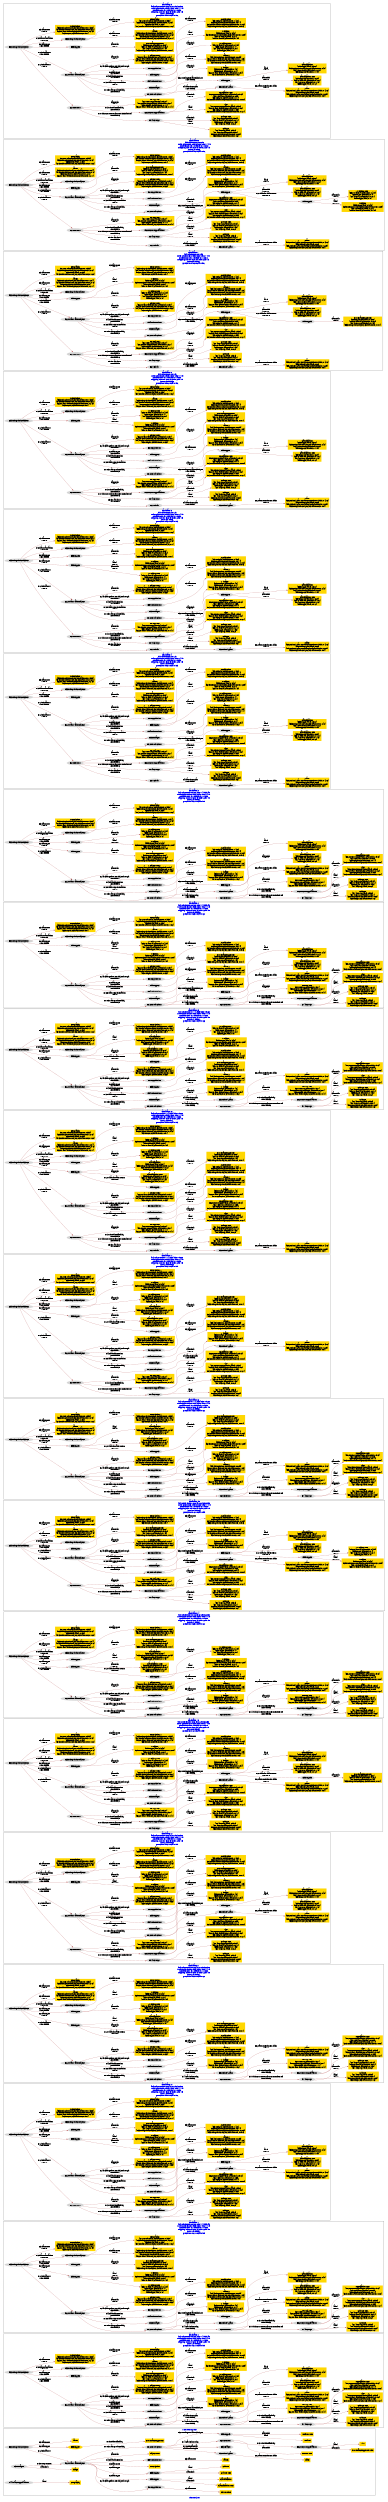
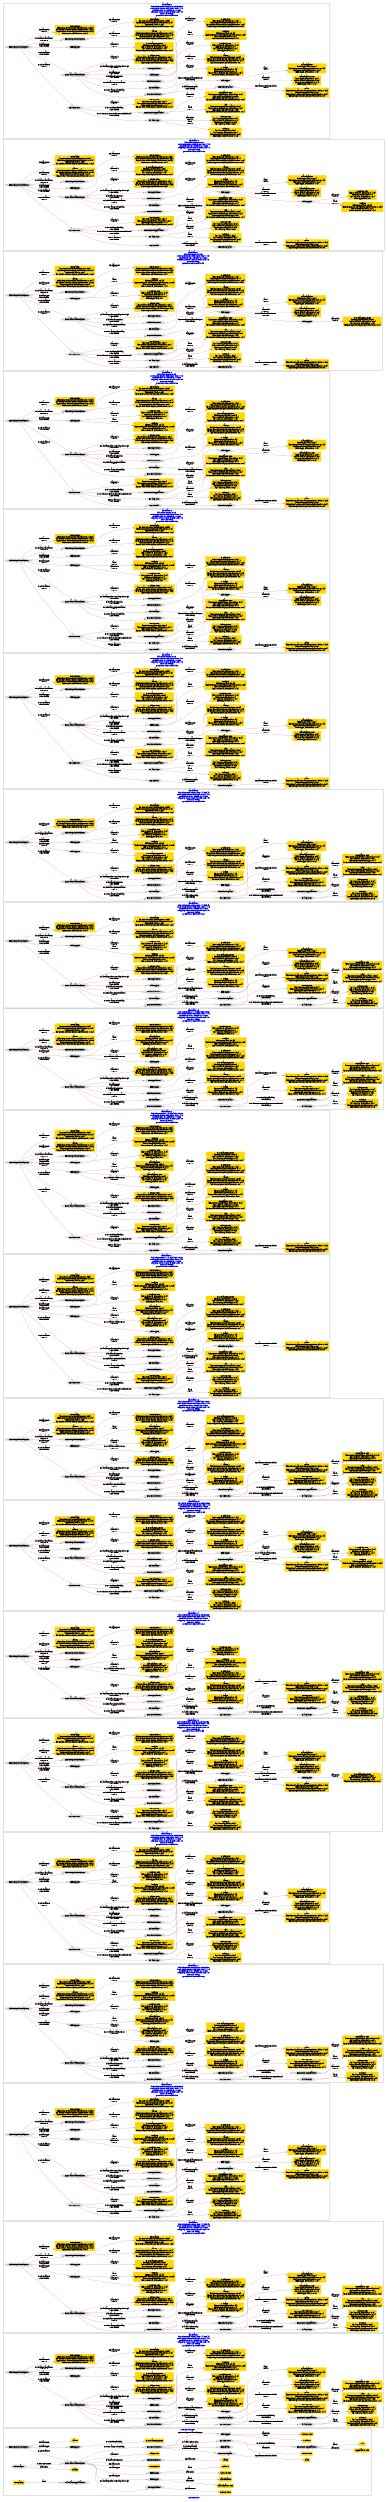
(75, 2447) -> (75, 2447)
(363, 2450) -> (362, 2450)
(51, 2483) -> (42, 2483)
